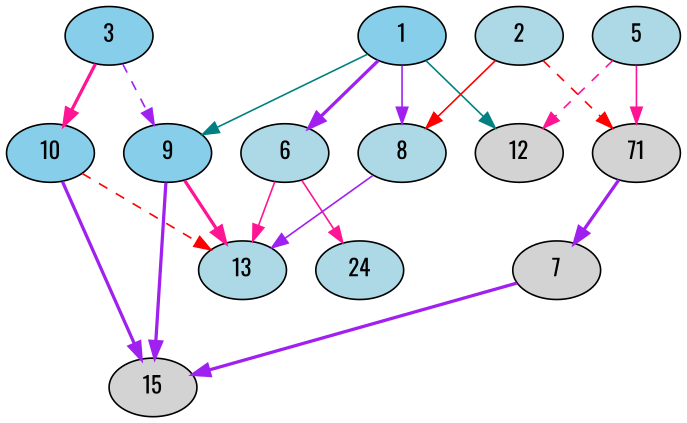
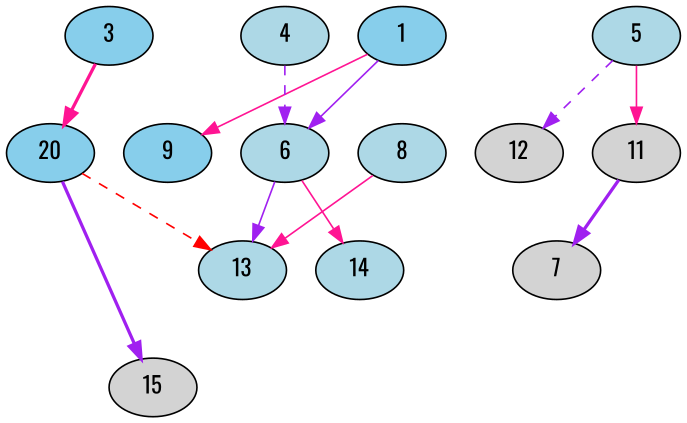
none -> (285, 36)
(519, 36) -> none
(402, 86) -> none
(135, 87) -> none
(453, 87) -> none
(585, 87) -> (584, 89)
(349, 89) -> (349, 89)
(292, 91) -> (296, 89)
(50, 153) -> (50, 153)
(636, 153) -> (636, 153)
(267, 204) -> (267, 204)
(201, 205) -> none
(331, 205) -> (331, 205)
(161, 262) -> none
(360, 270) -> (360, 270)
(363, 327) -> none
